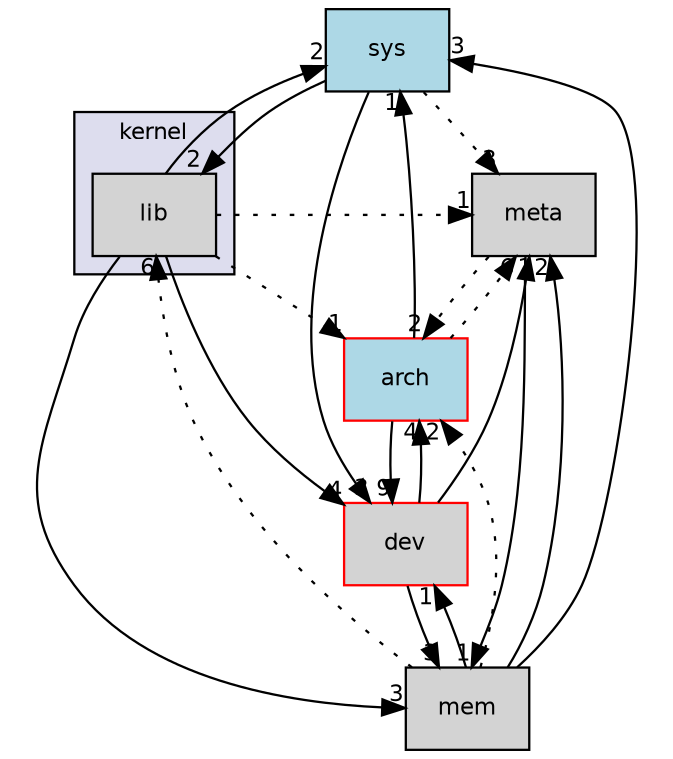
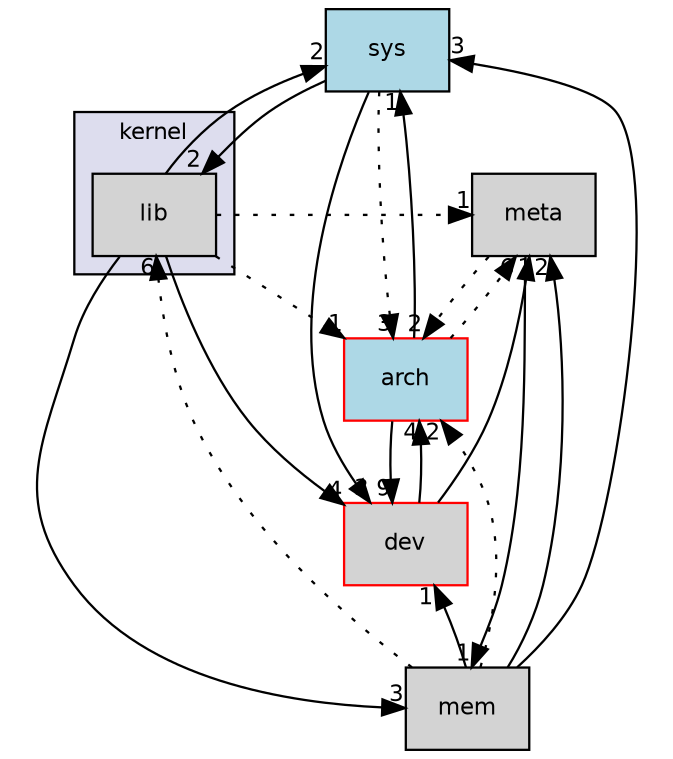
(453, 124) -> (380, 198)
(418, 616) -> none
